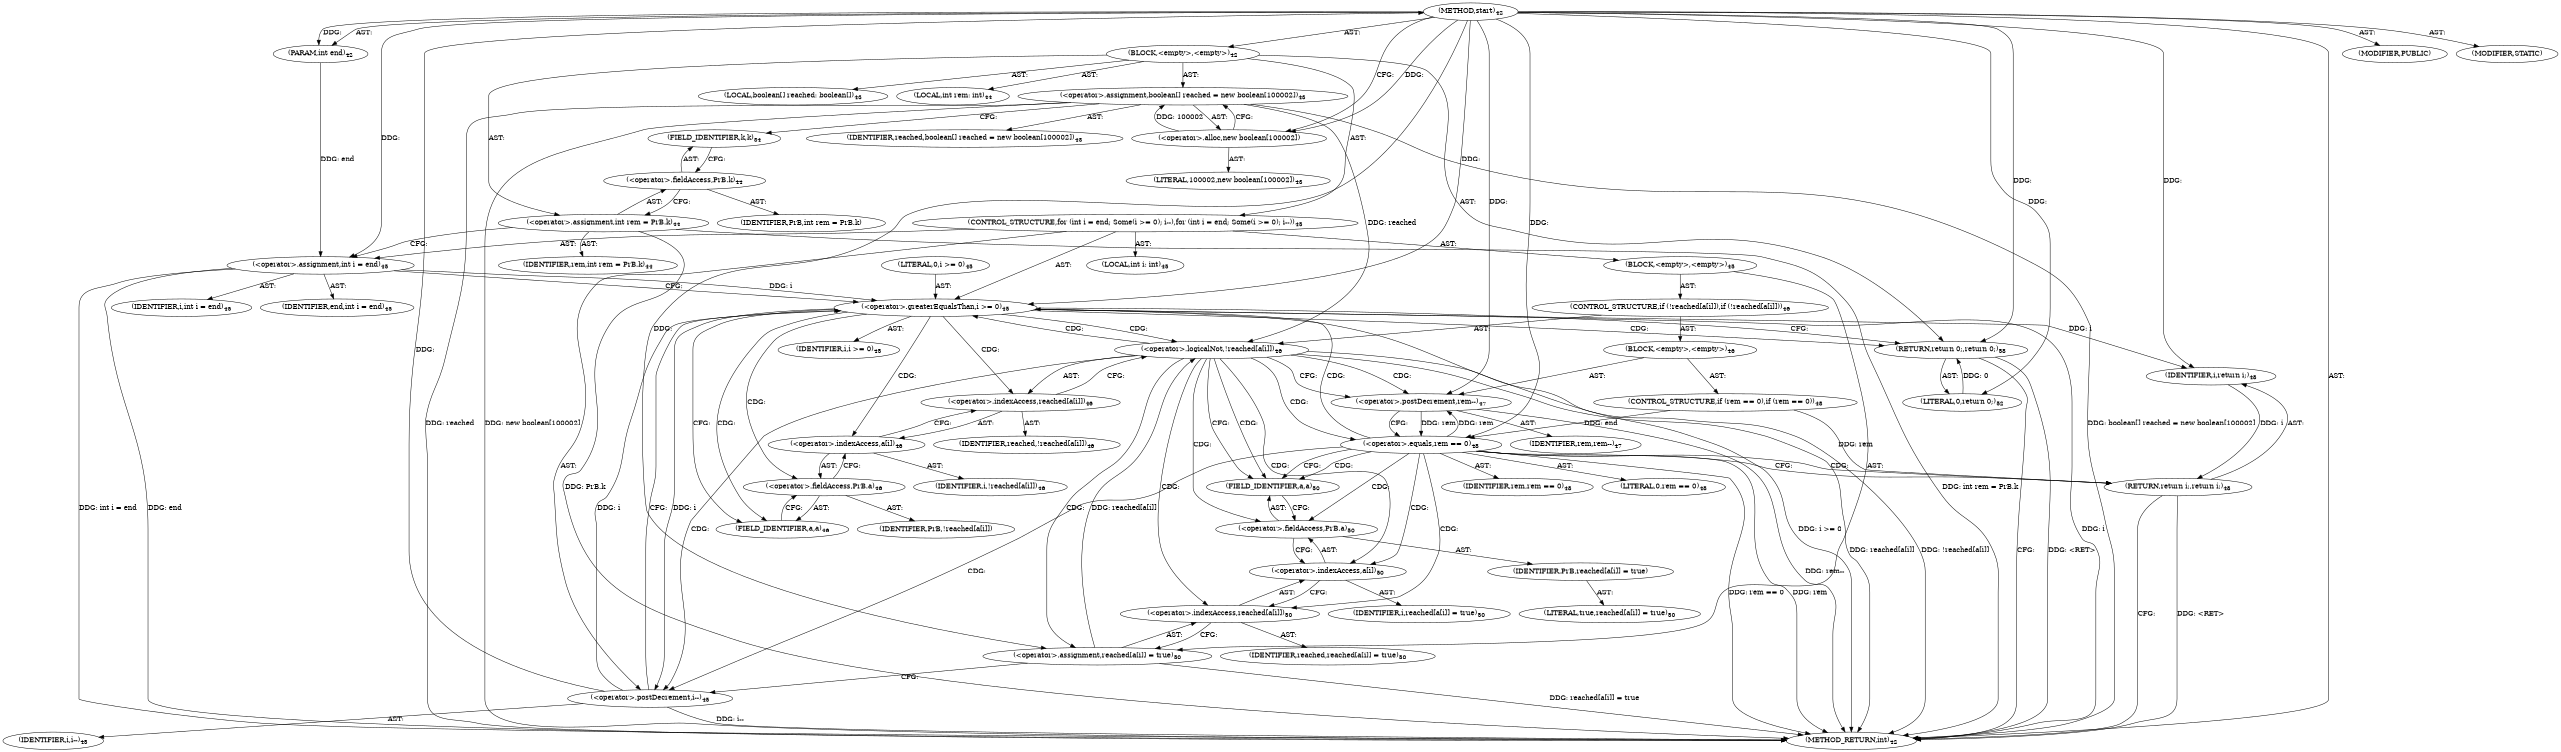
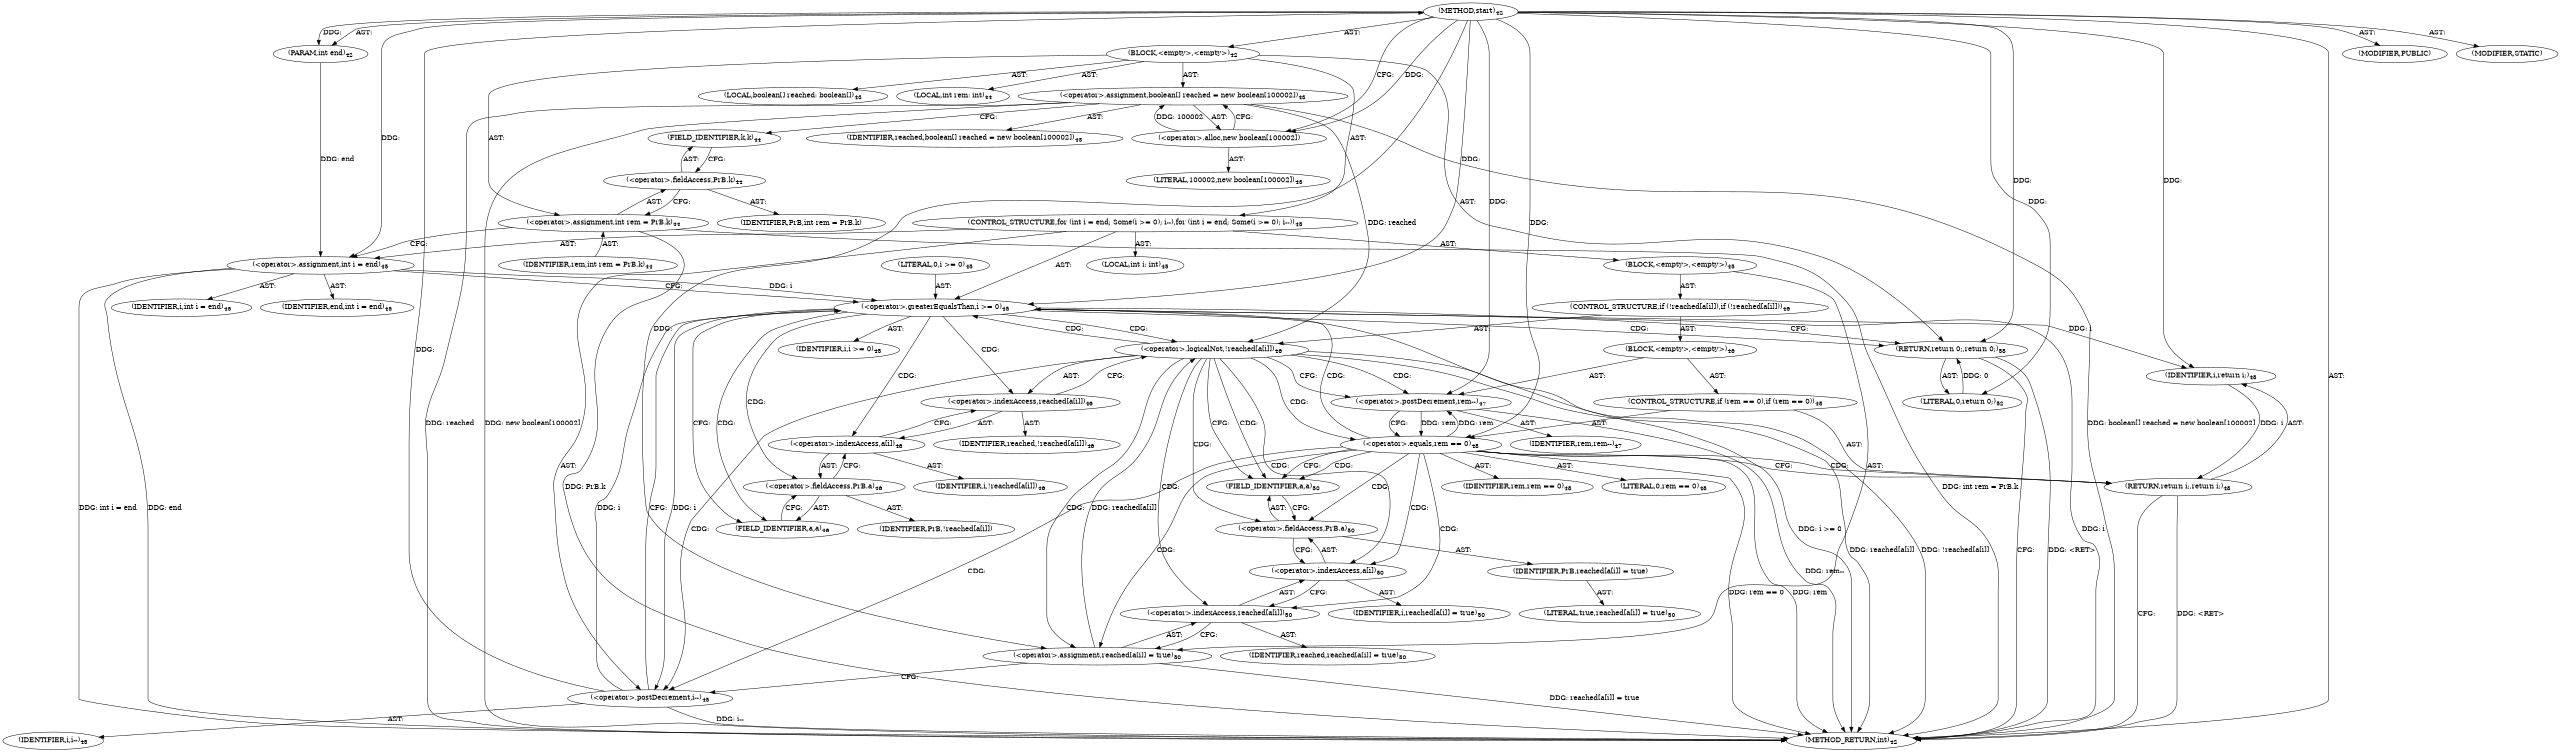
(758, 138) -> (758, 138)
(581, 243) -> (600, 247)
(1601, 424) -> (1601, 424)
(1856, 445) -> (1856, 445)
none -> (1189, 491)
